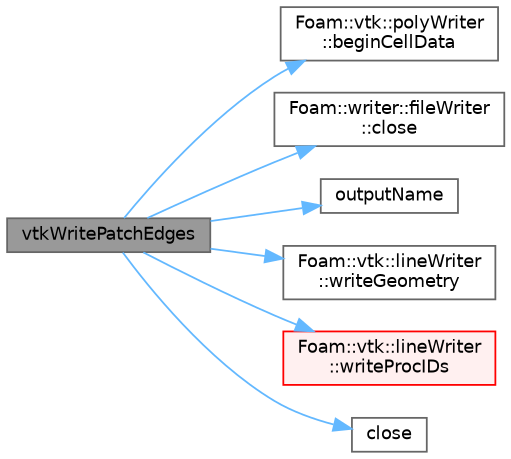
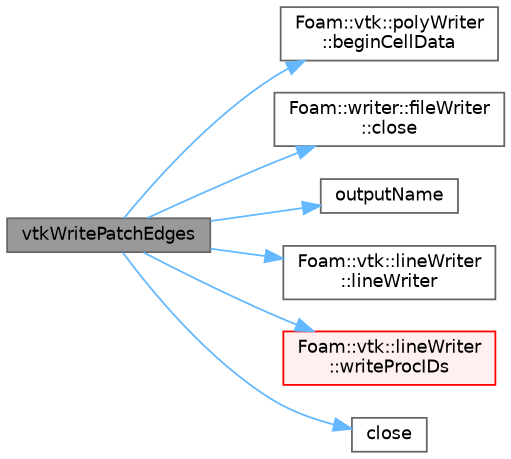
(389, 273) -> (389, 273)
